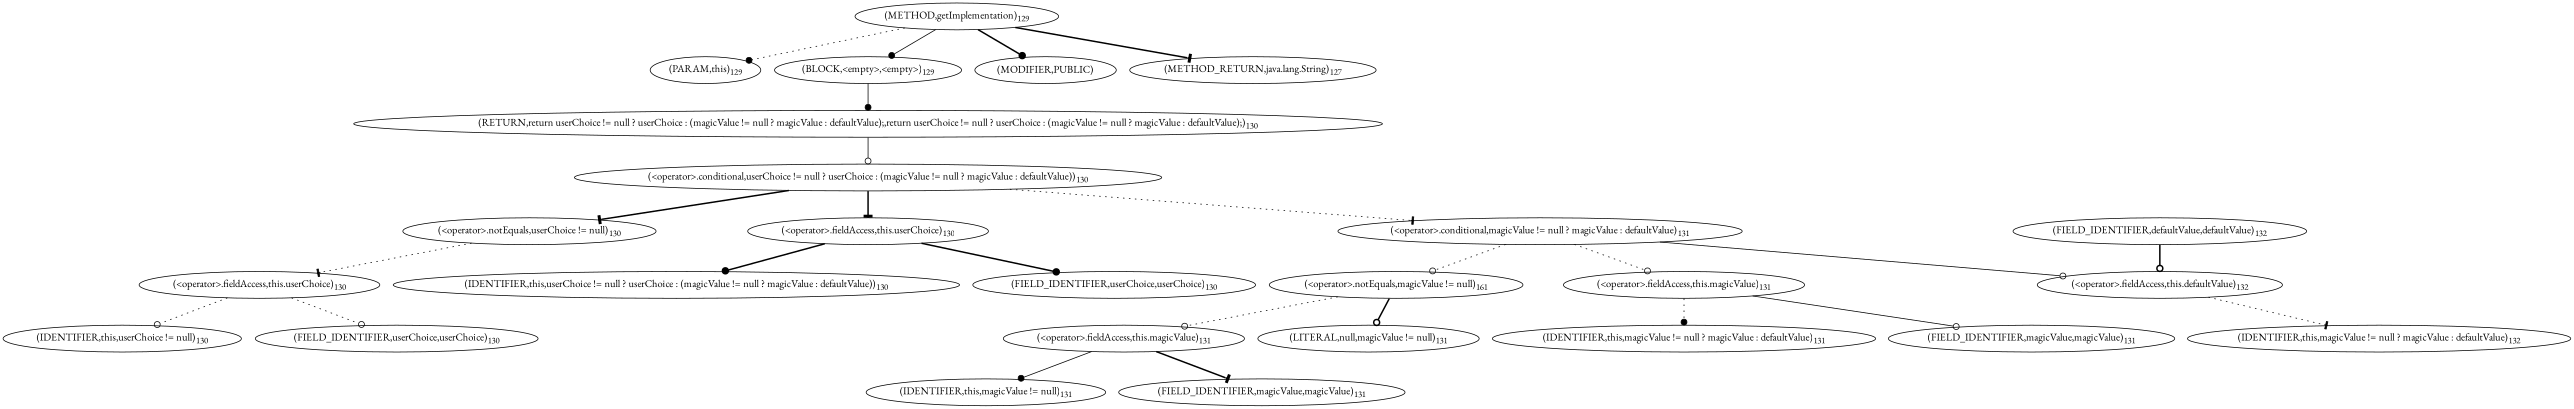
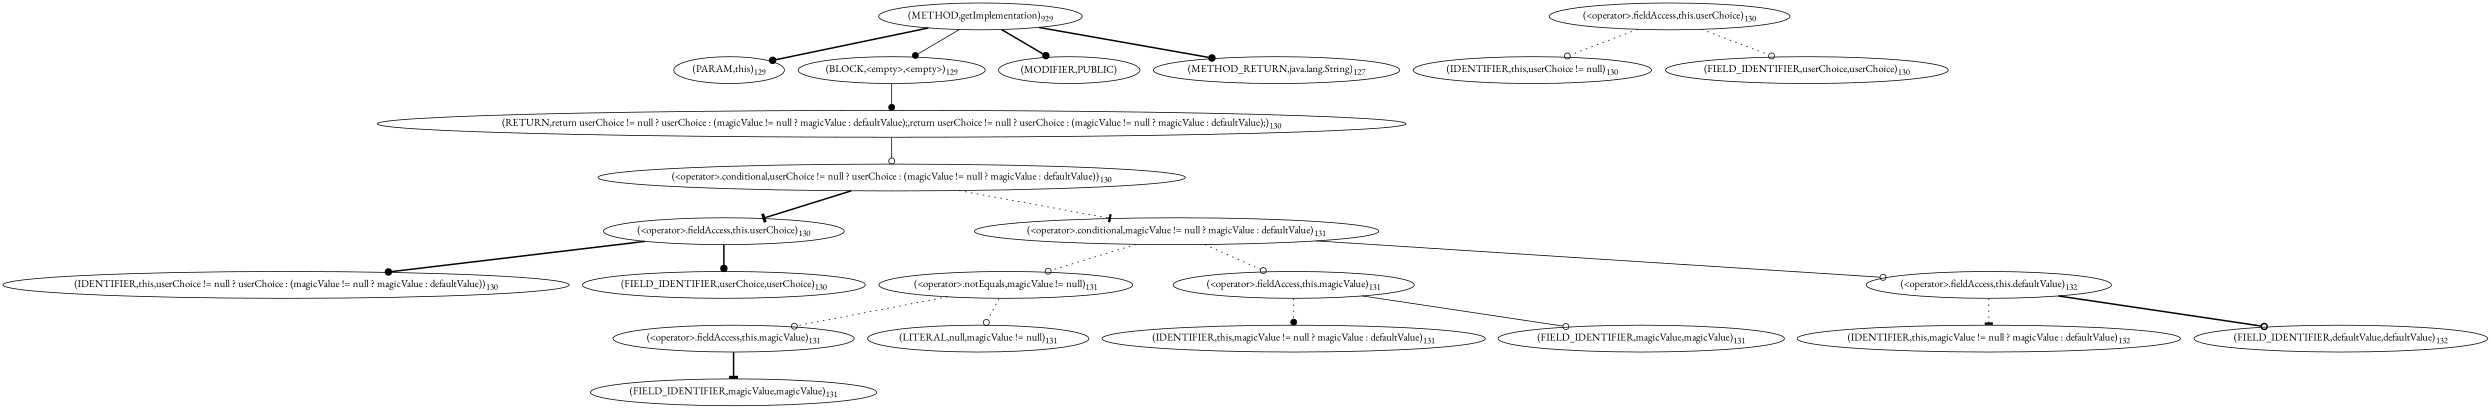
(1023, 15) -> (1047, 15)
(1101, 43) -> (1124, 42)
(828, 44) -> (852, 44)
(529, 231) -> none
(2160, 255) -> (2160, 311)
(1482, 284) -> (1092, 284)
(1384, 309) -> (993, 309)
(986, 392) -> none
